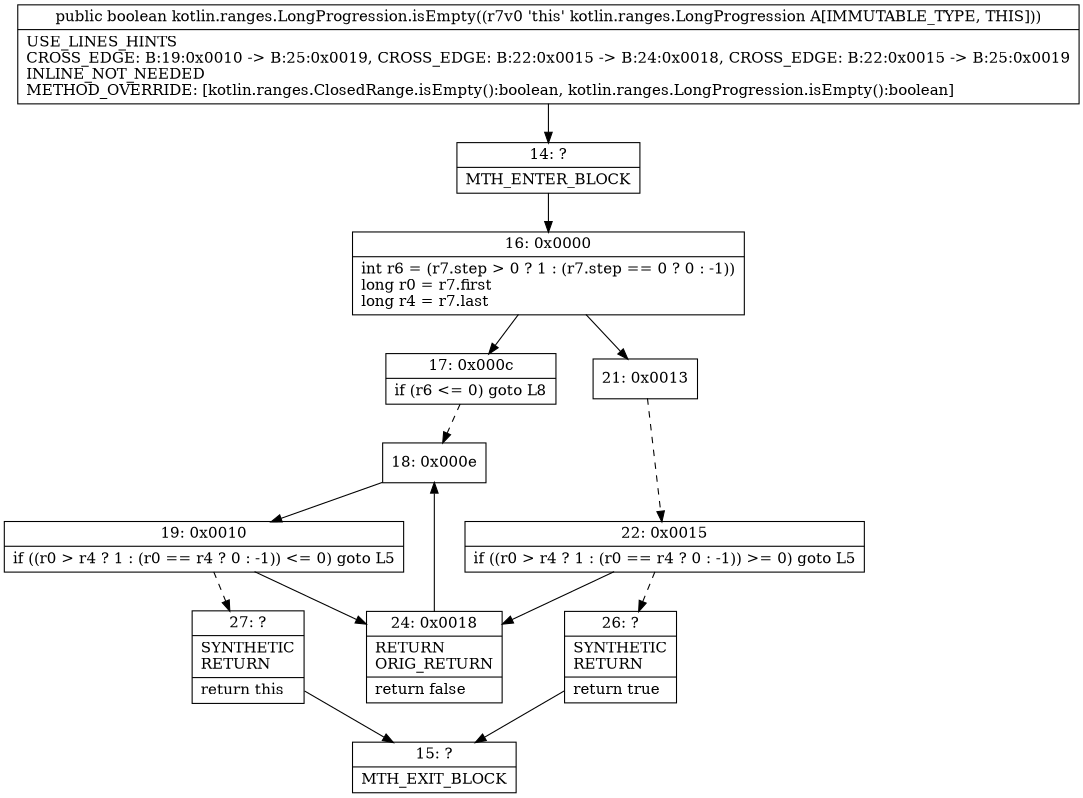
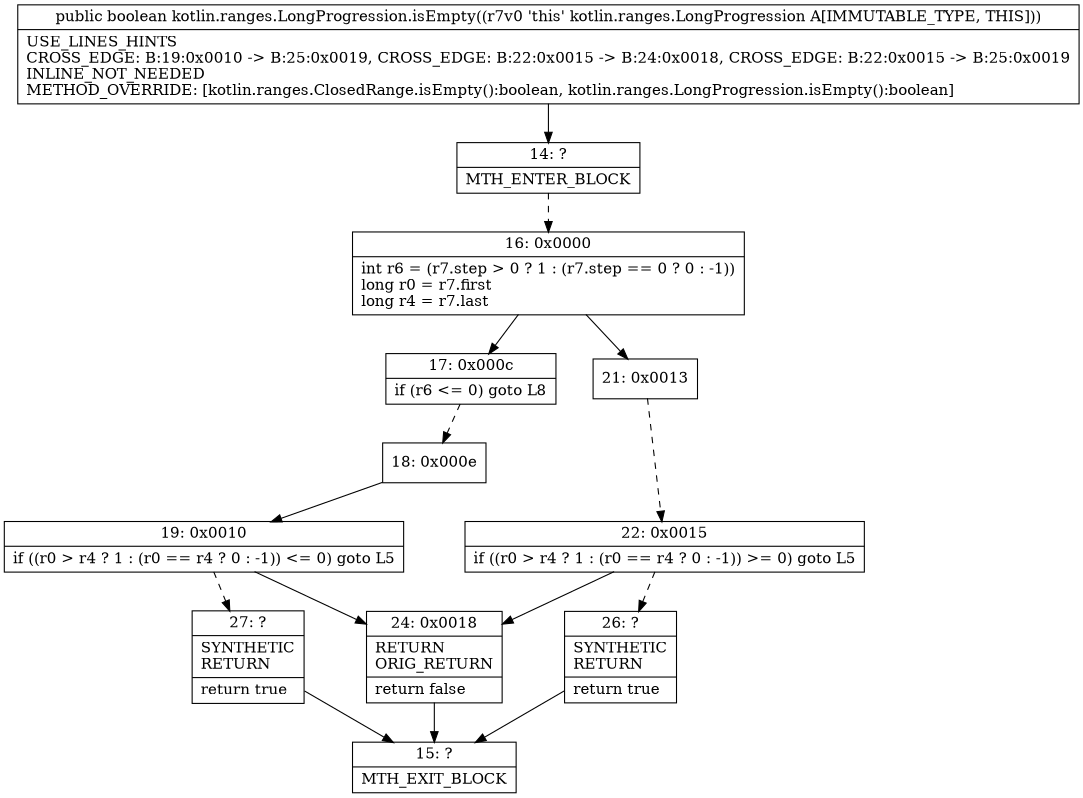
(548, 207) -> (548, 207)
(434, 553) -> (434, 717)
(243, 690) -> (244, 690)
